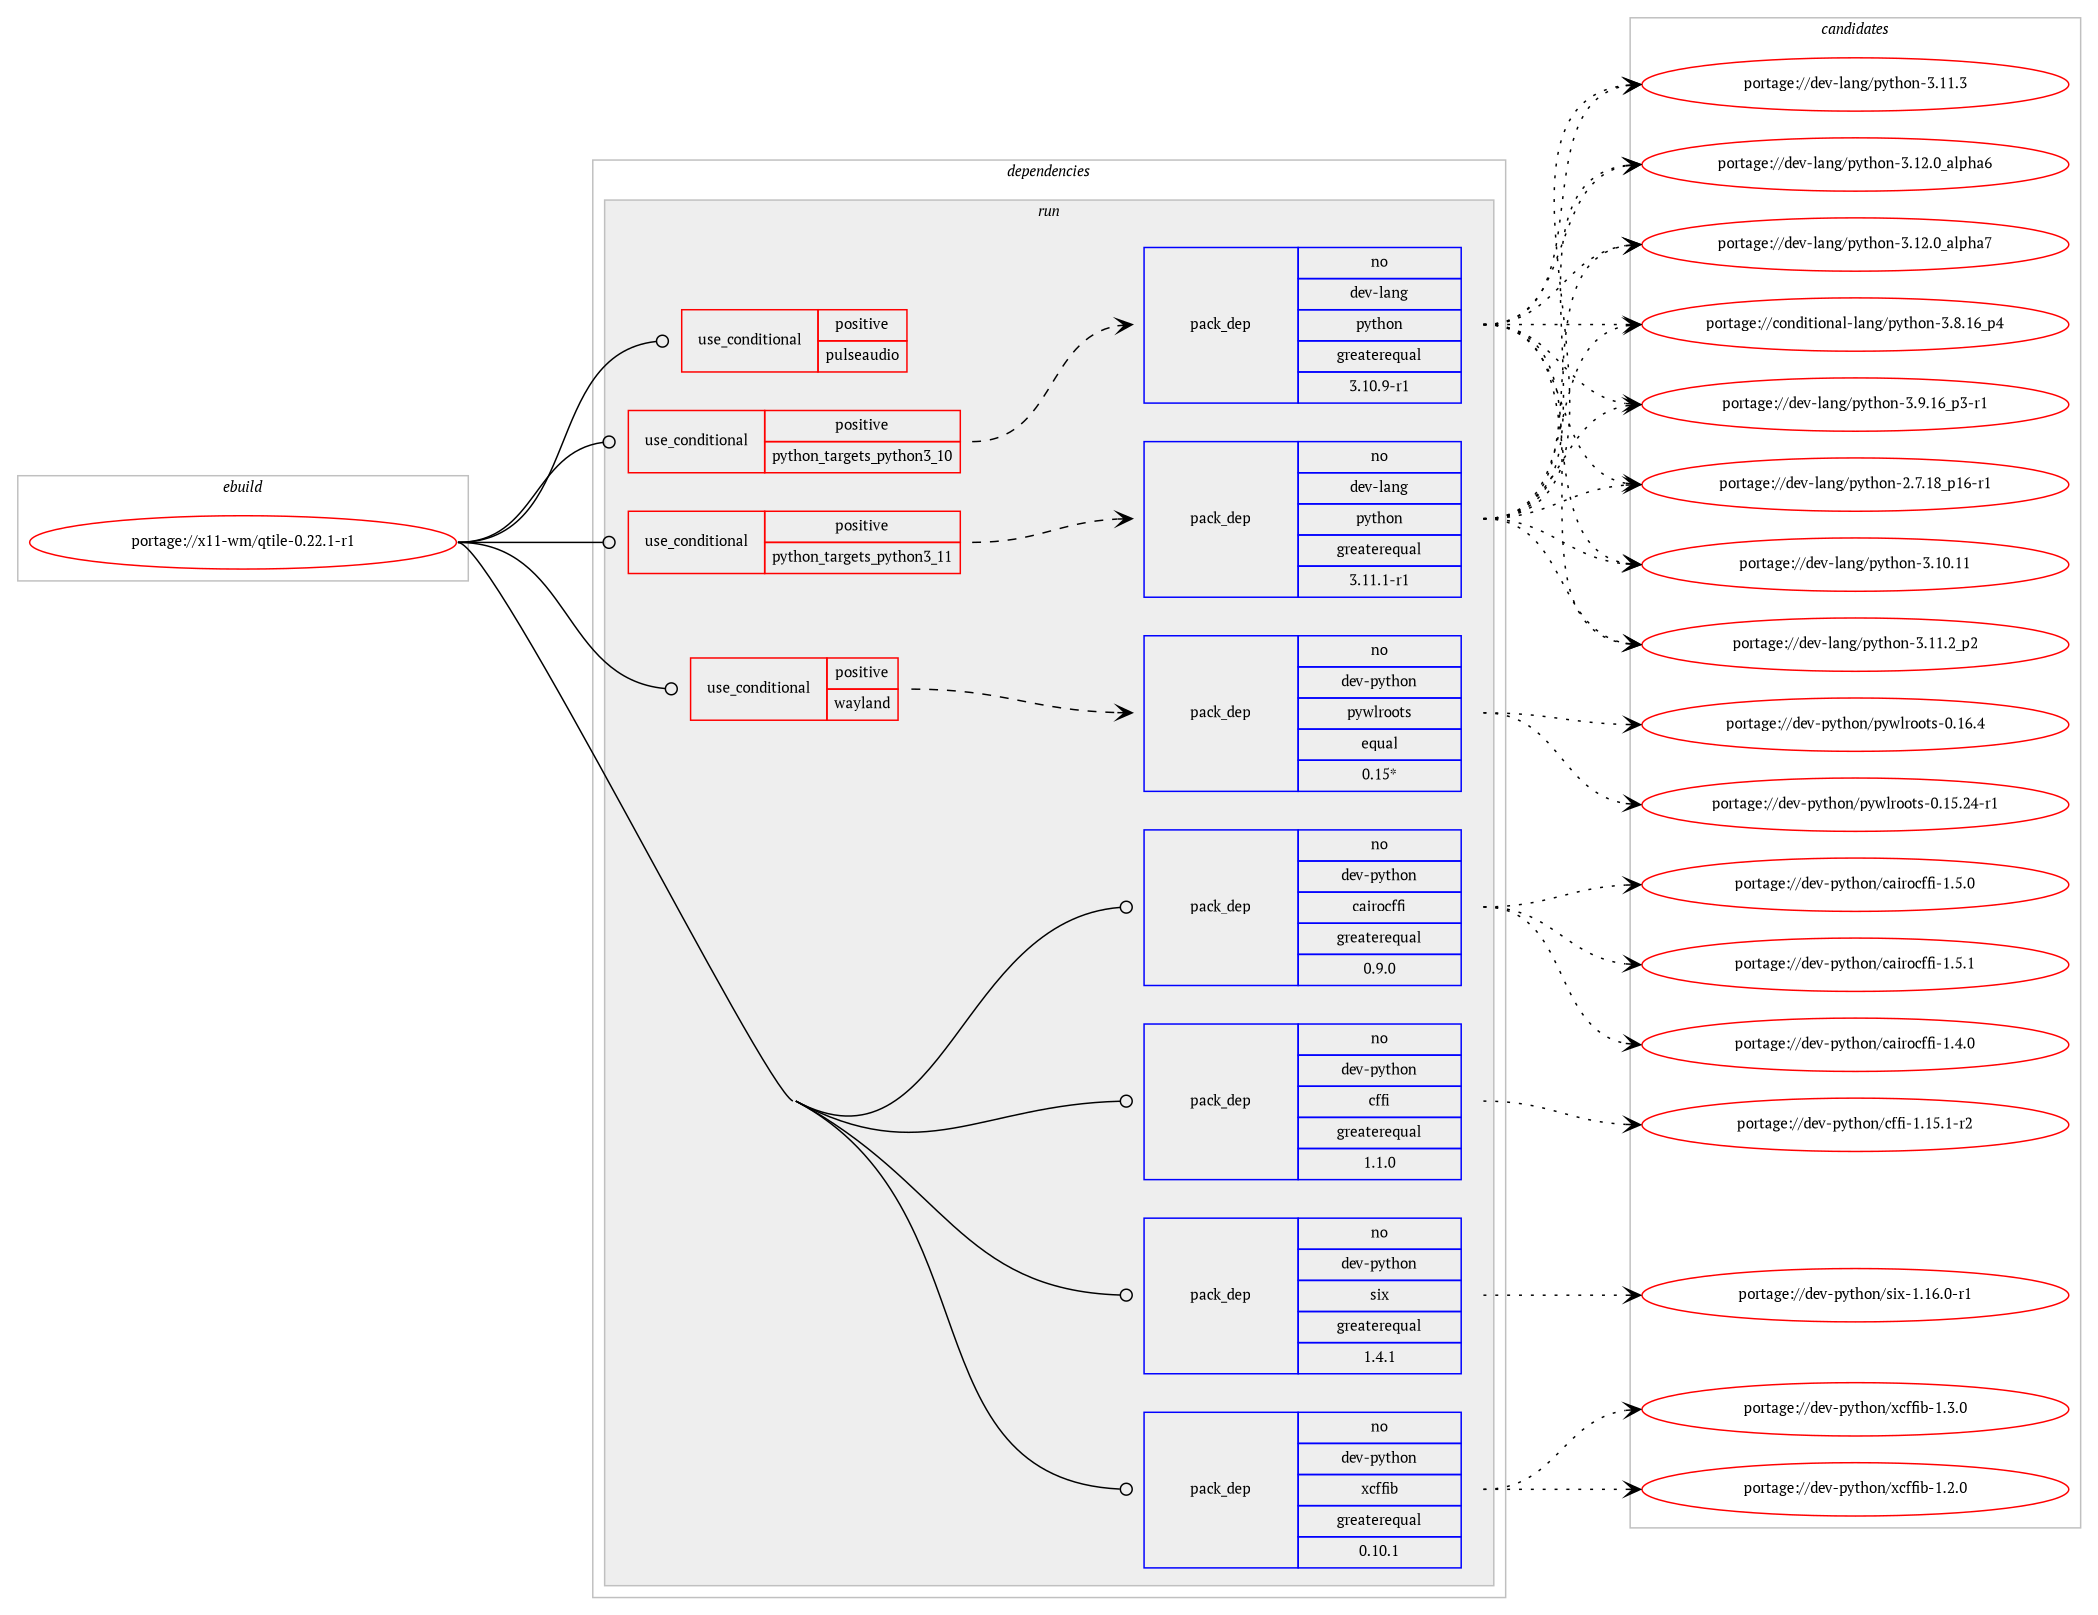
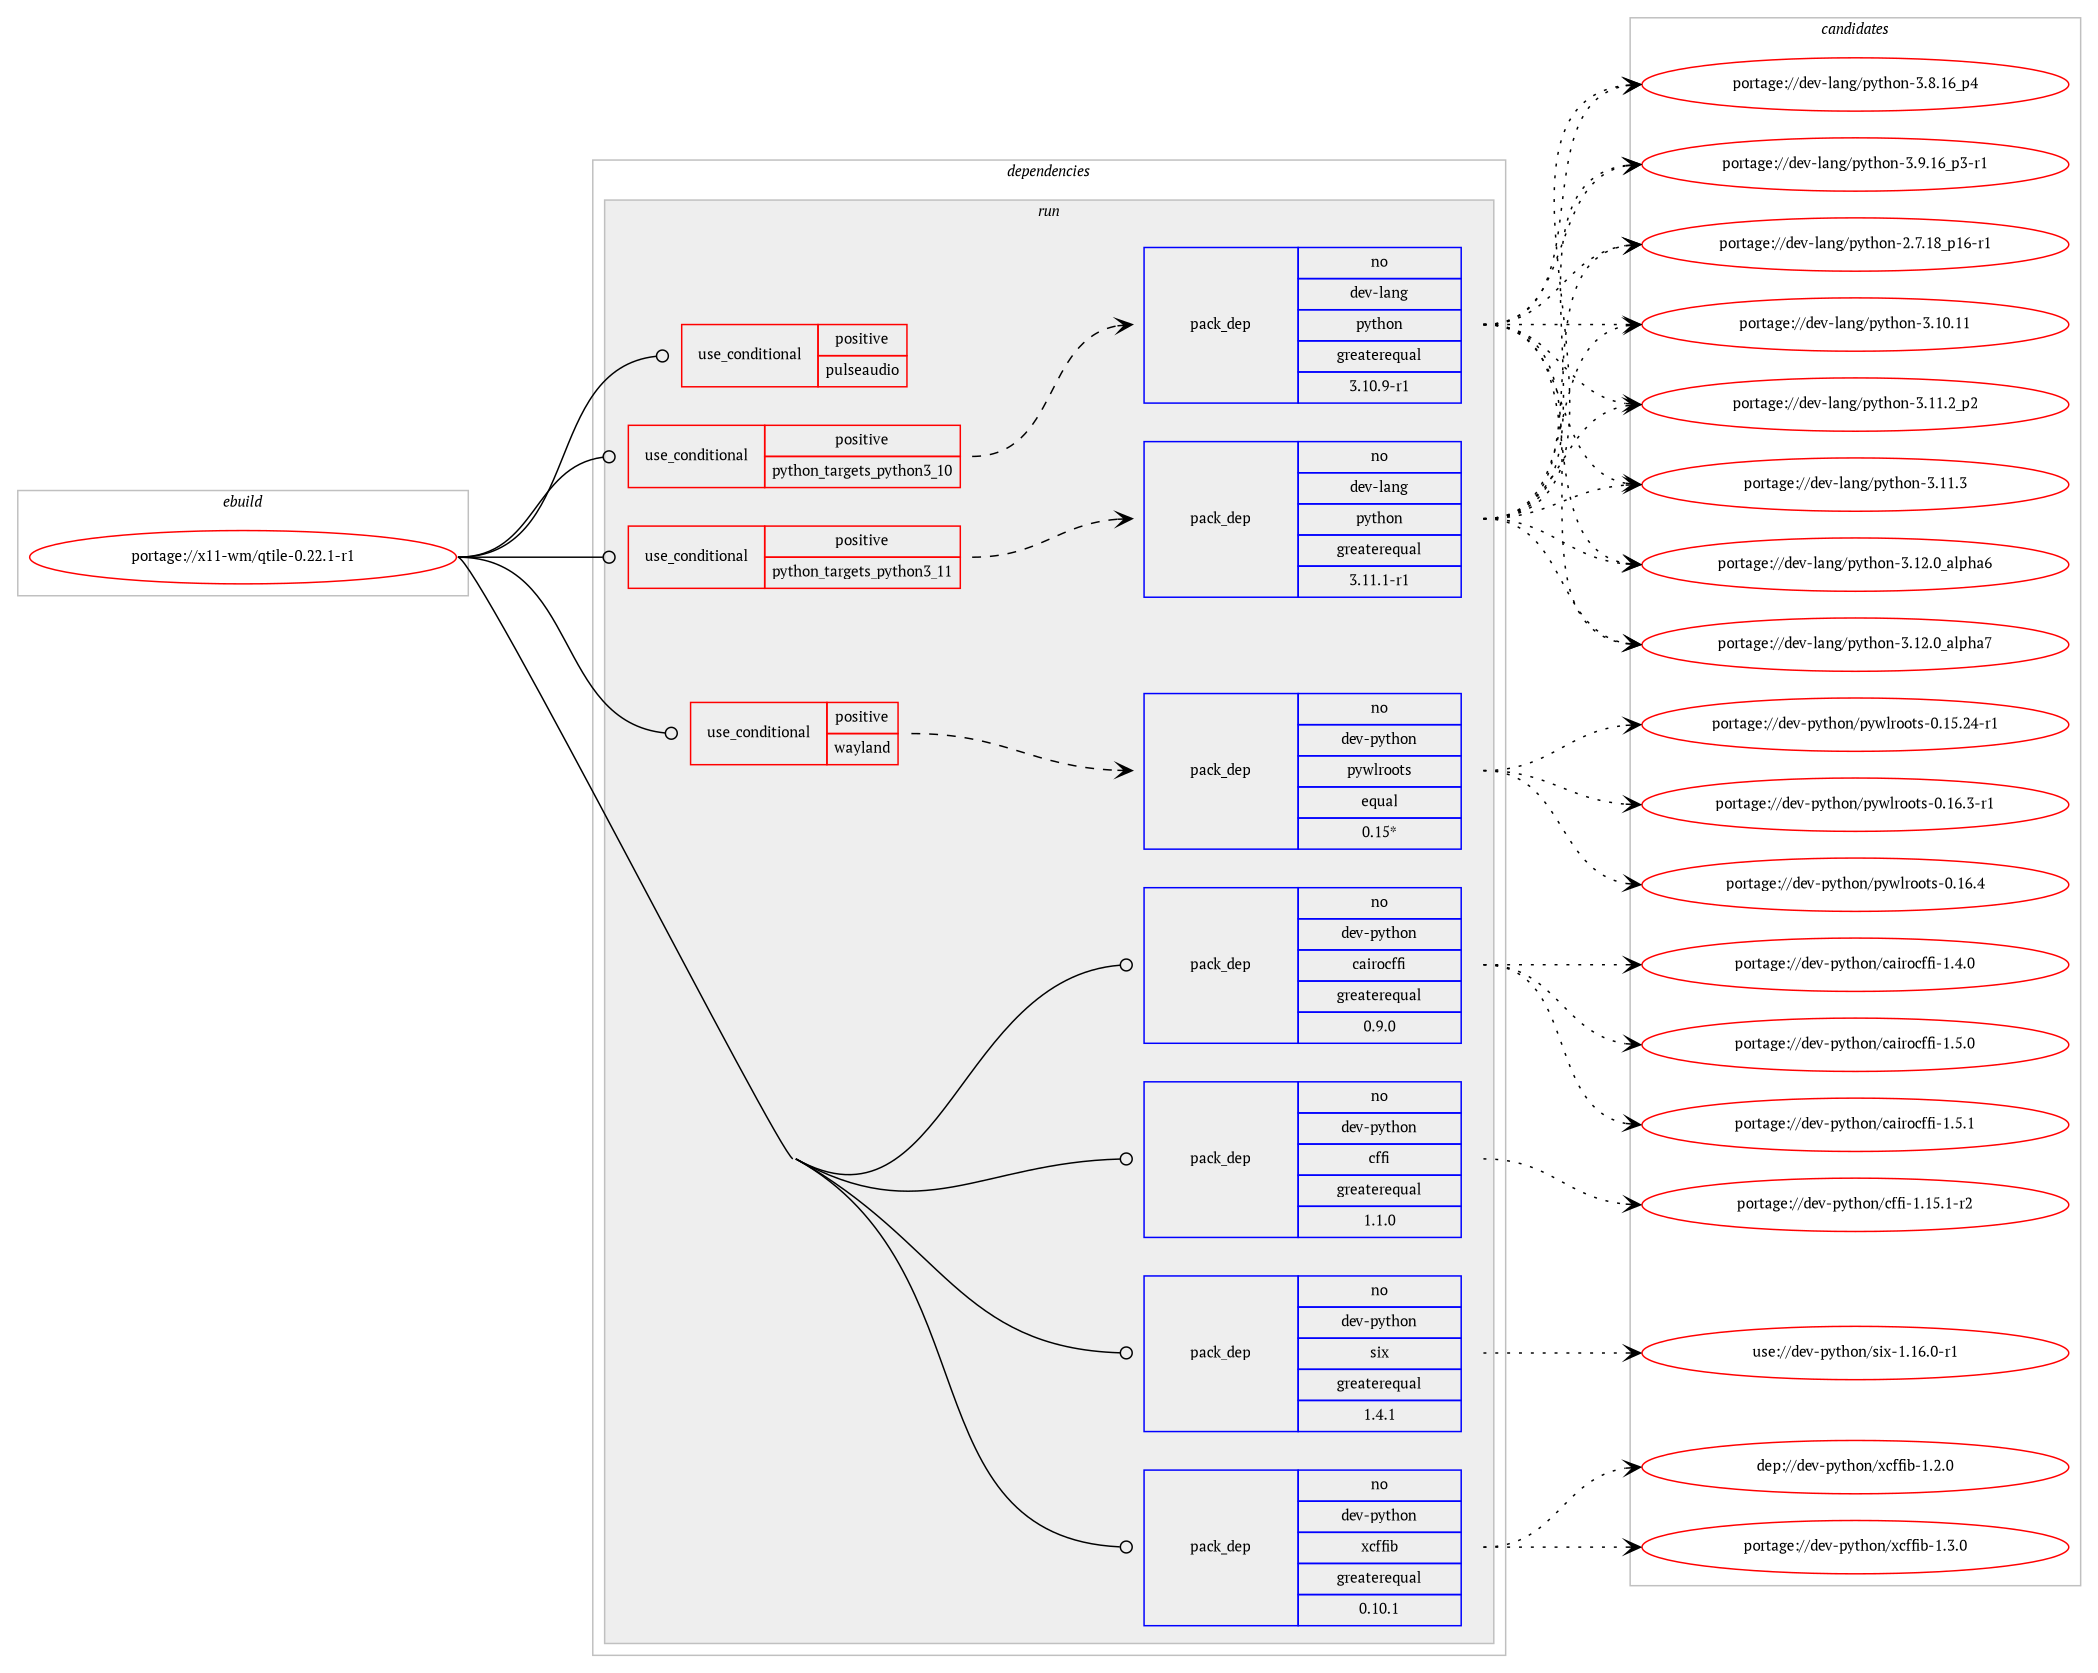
(1855, 325) -> (1855, 84)
none -> (1855, 805)
(1855, 1295) -> (1855, 1353)
(1855, 1489) -> (1855, 1467)
